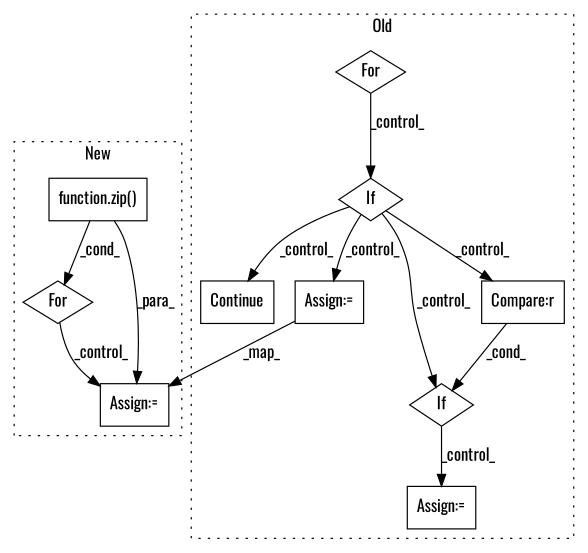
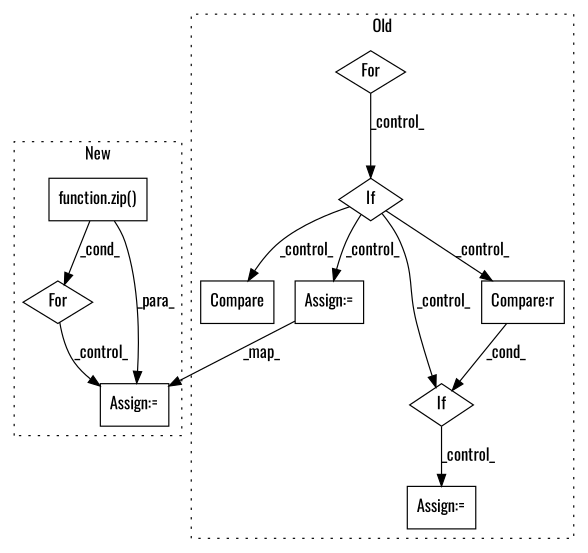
(237, 302) -> (237, 302)
